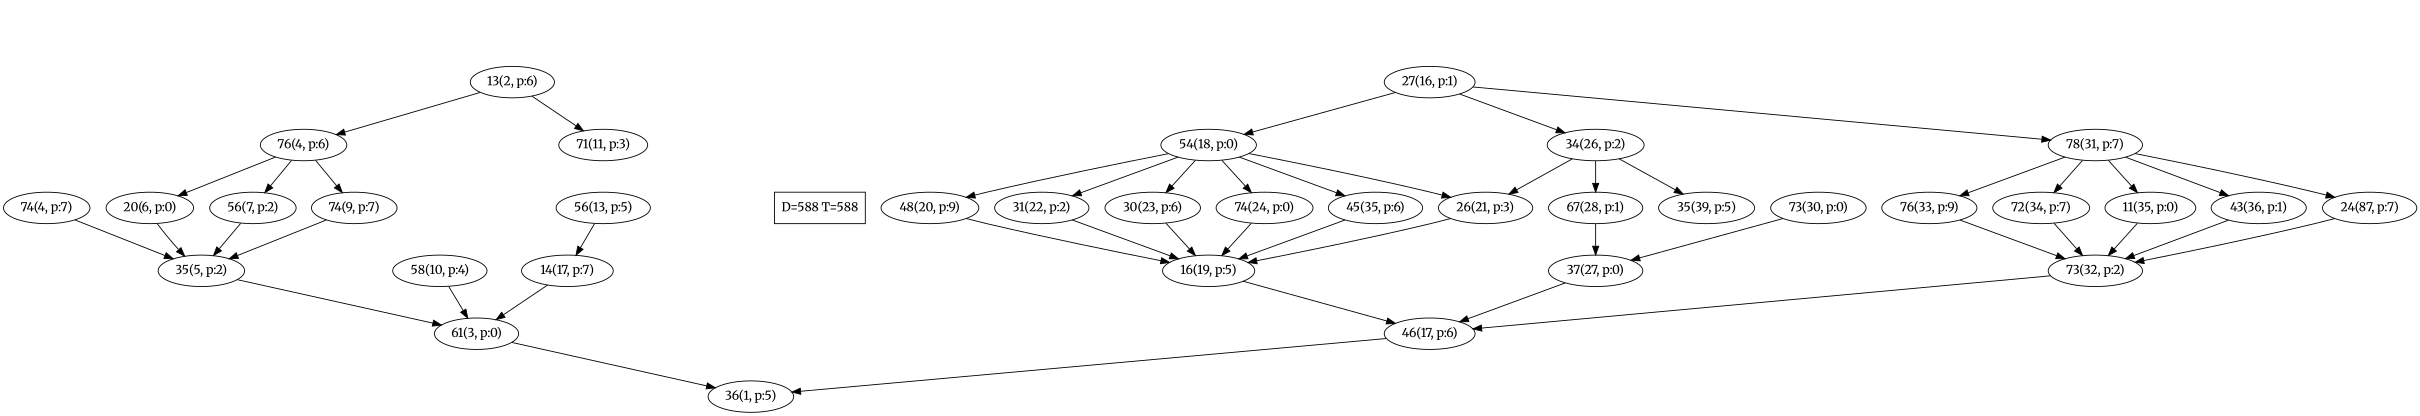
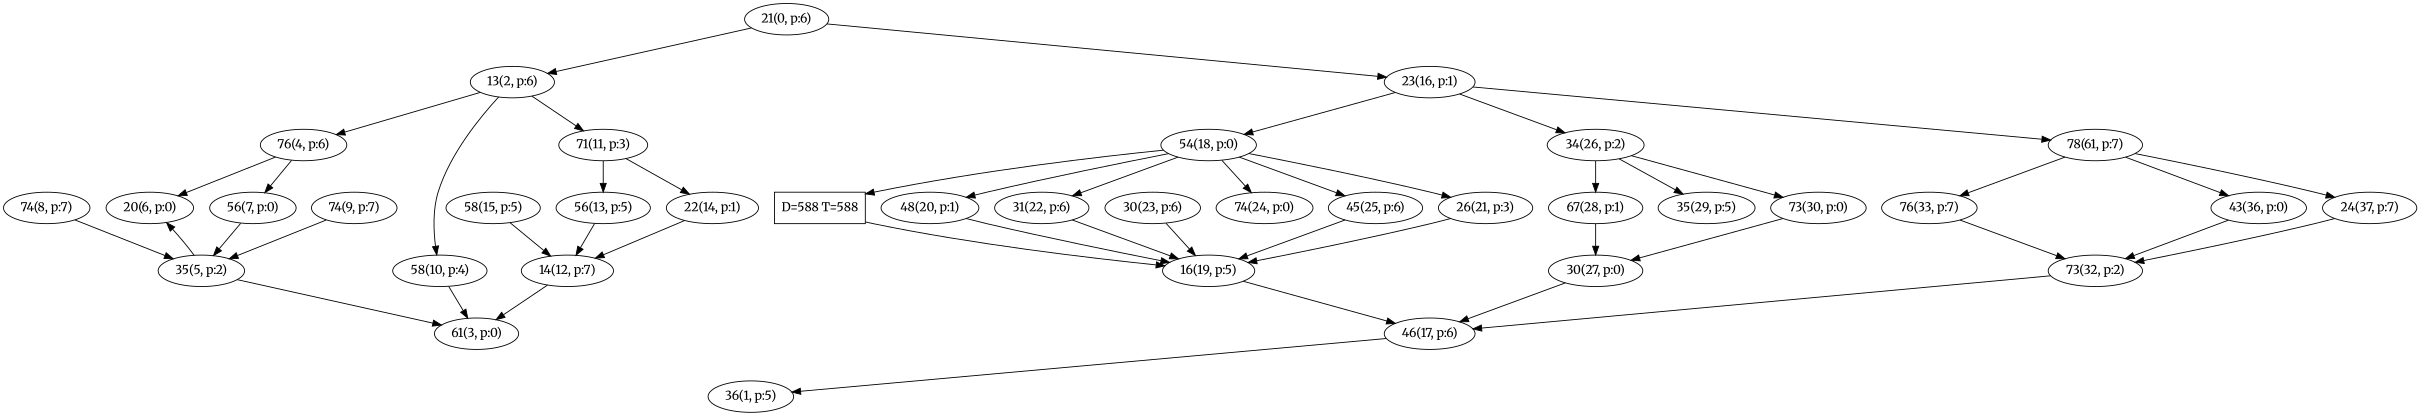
none -> (787, 19)
(1430, 82) -> (1430, 82)
(2095, 145) -> (2095, 145)
none -> (450, 165)
none -> (603, 172)
(326, 173) -> none
(1184, 173) -> (1018, 168)
(1544, 174) -> (1703, 175)
(47, 208) -> (47, 208)
(253, 208) -> (253, 208)
none -> (493, 208)
none -> (712, 208)
(930, 208) -> (930, 208)
(1042, 208) -> (1042, 208)
(1376, 208) -> (1376, 208)
(1707, 208) -> (1707, 208)
(1929, 208) -> (1929, 208)
(2041, 208) -> none
(2150, 208) -> none
(2259, 208) -> (2259, 208)
(2370, 208) -> (2370, 208)
(1240, 236) -> (1010, 247)
(168, 237) -> (184, 242)
(567, 271) -> (567, 271)
(1596, 271) -> (1596, 271)
(609, 364) -> none
